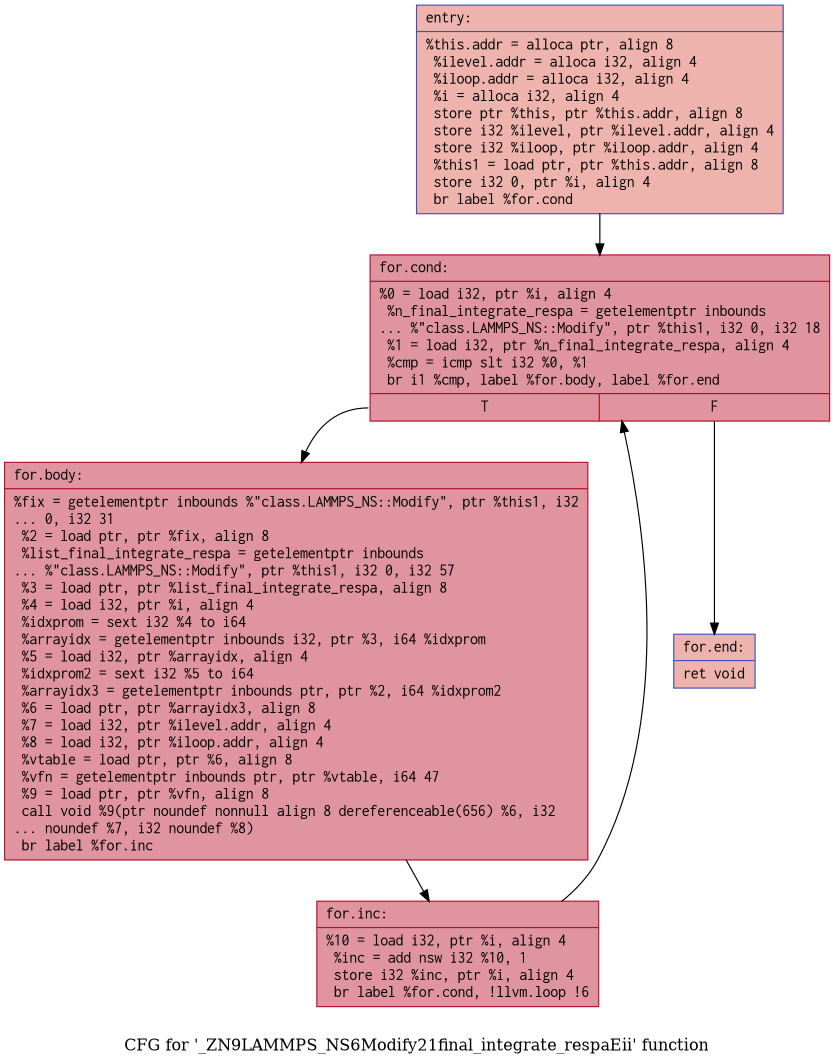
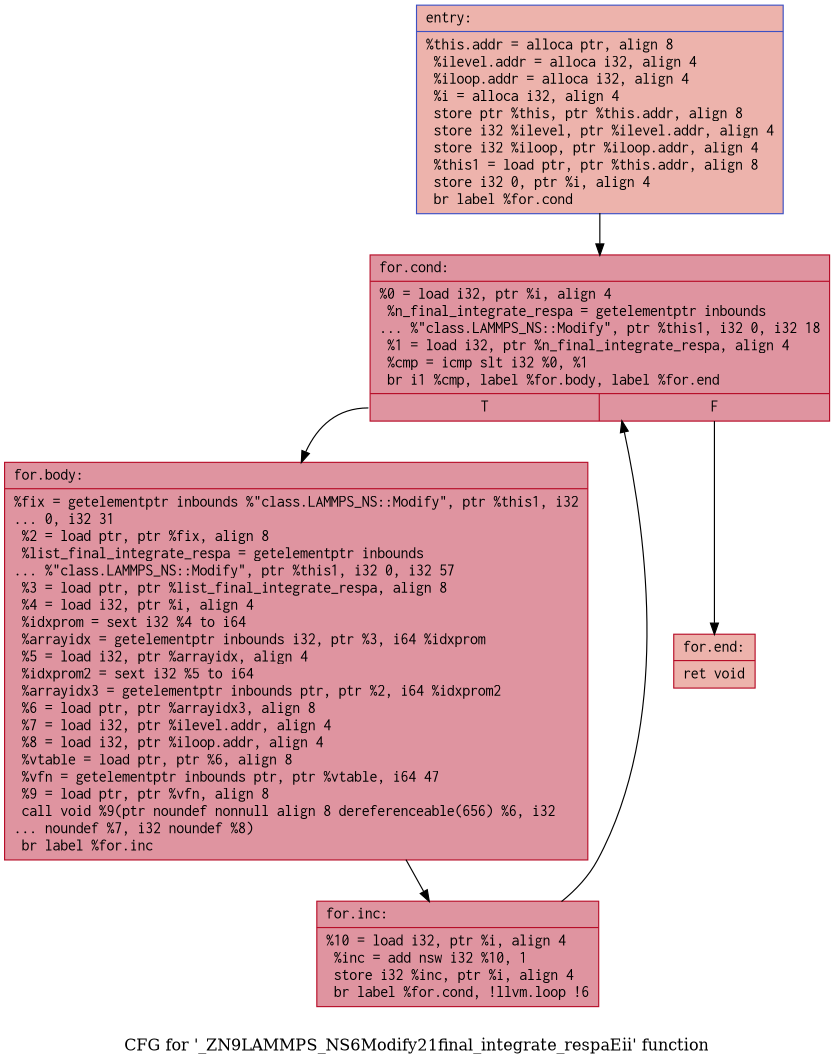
(714, 661) -> (714, 661)
